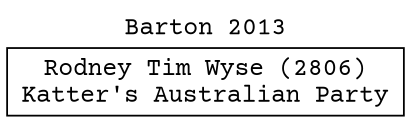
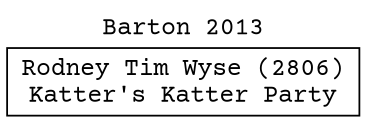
(205, 82) -> (183, 82)
